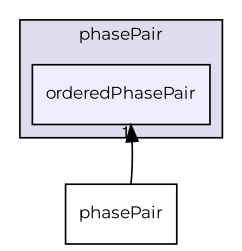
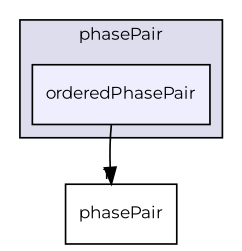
(132, 163) -> (110, 148)
